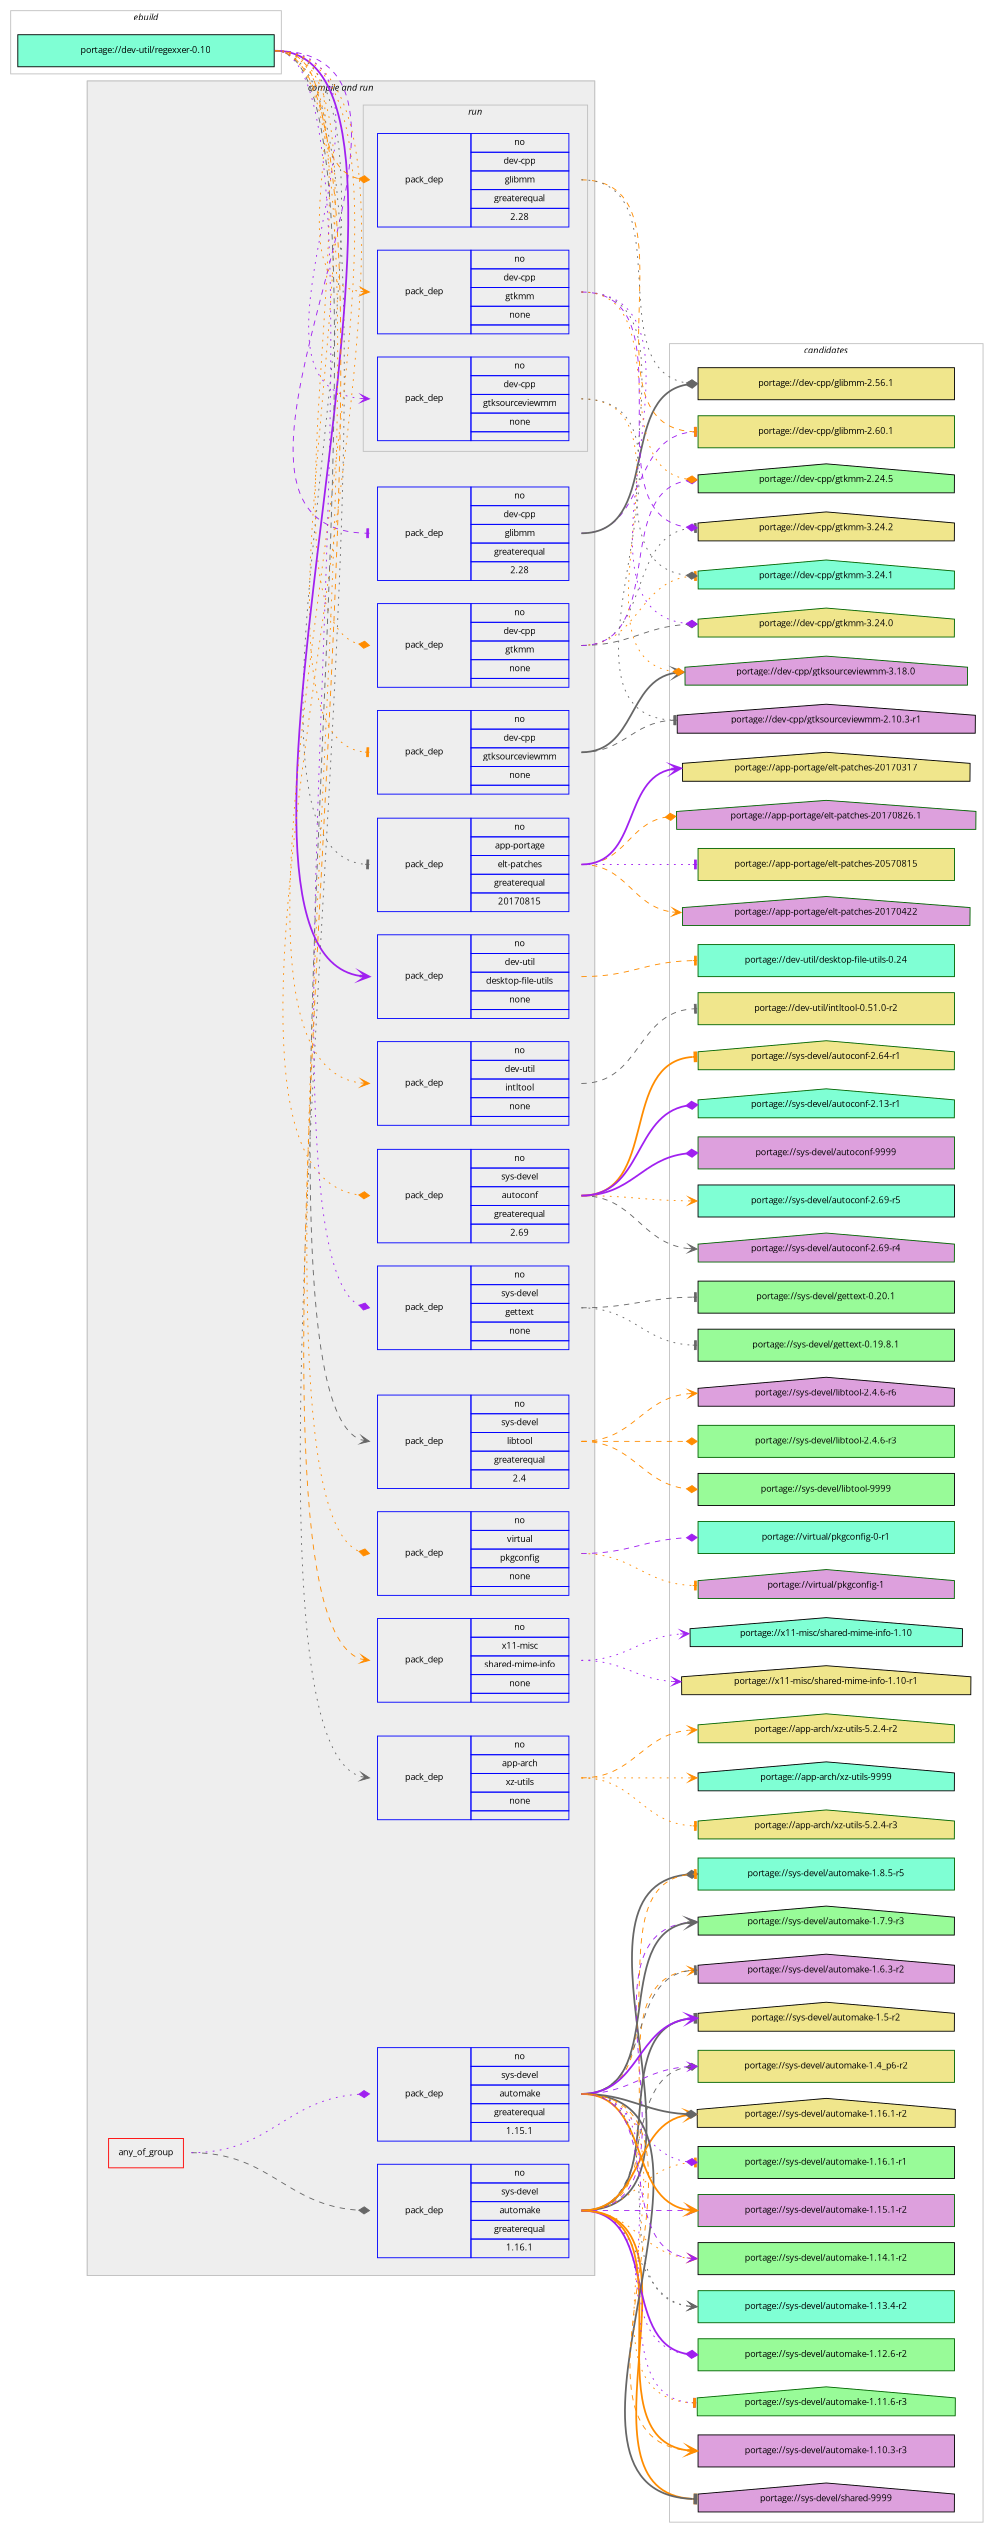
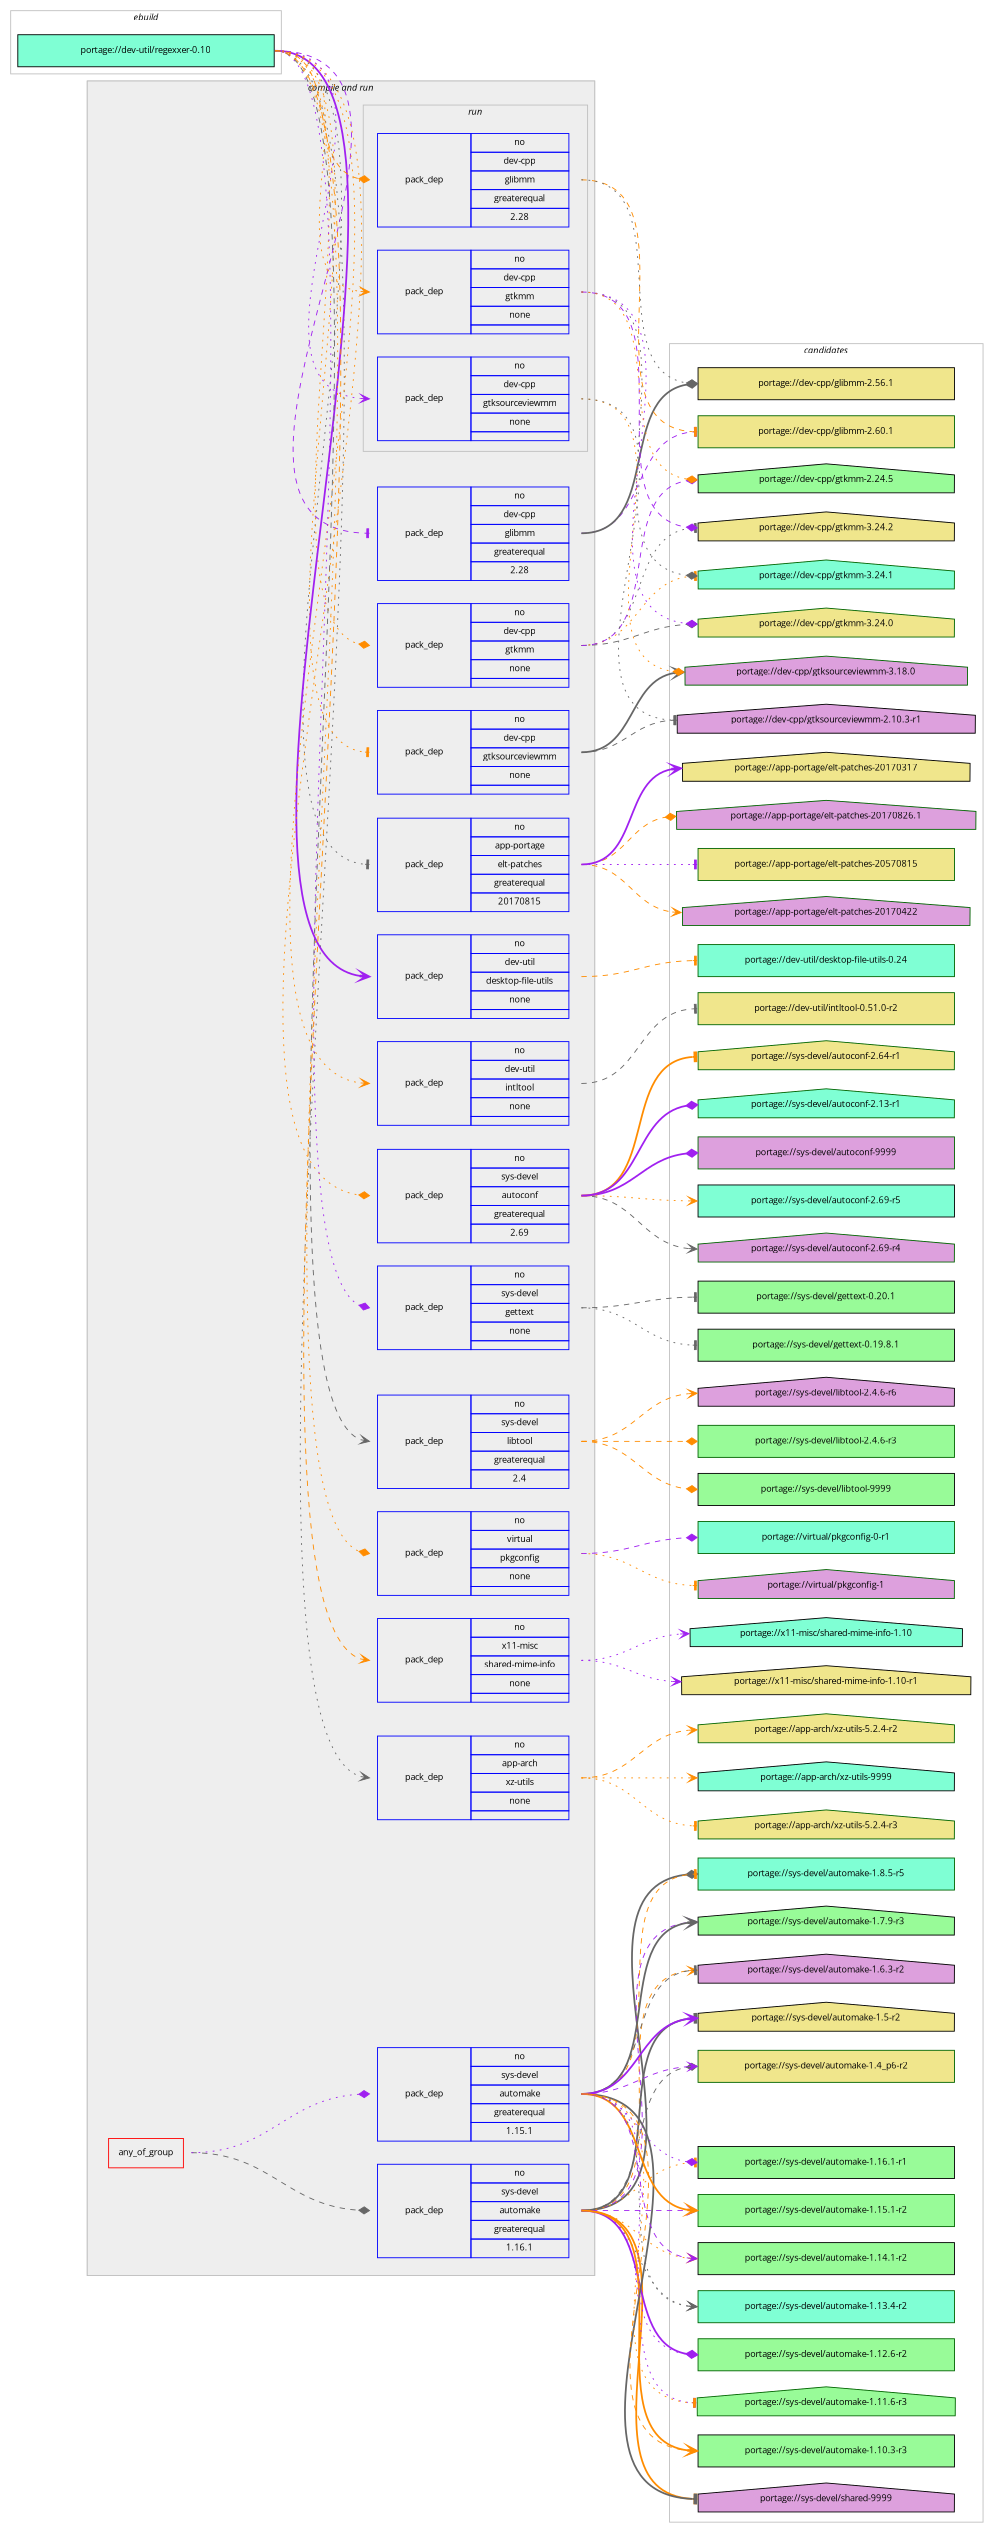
(826, 2114) -> none
(826, 2211) -> (826, 2211)
(826, 2451) -> (826, 2451)
